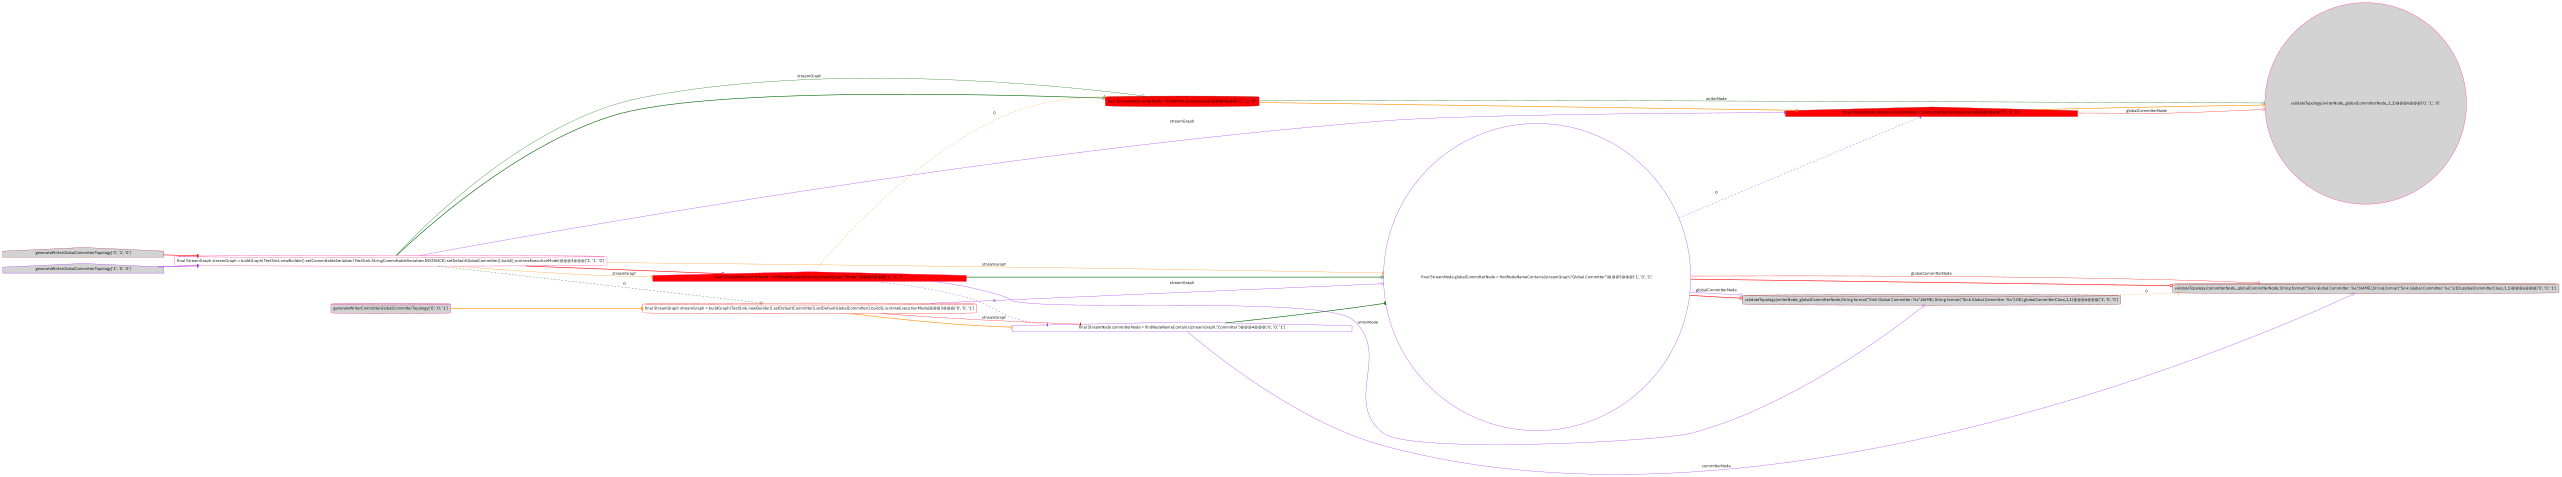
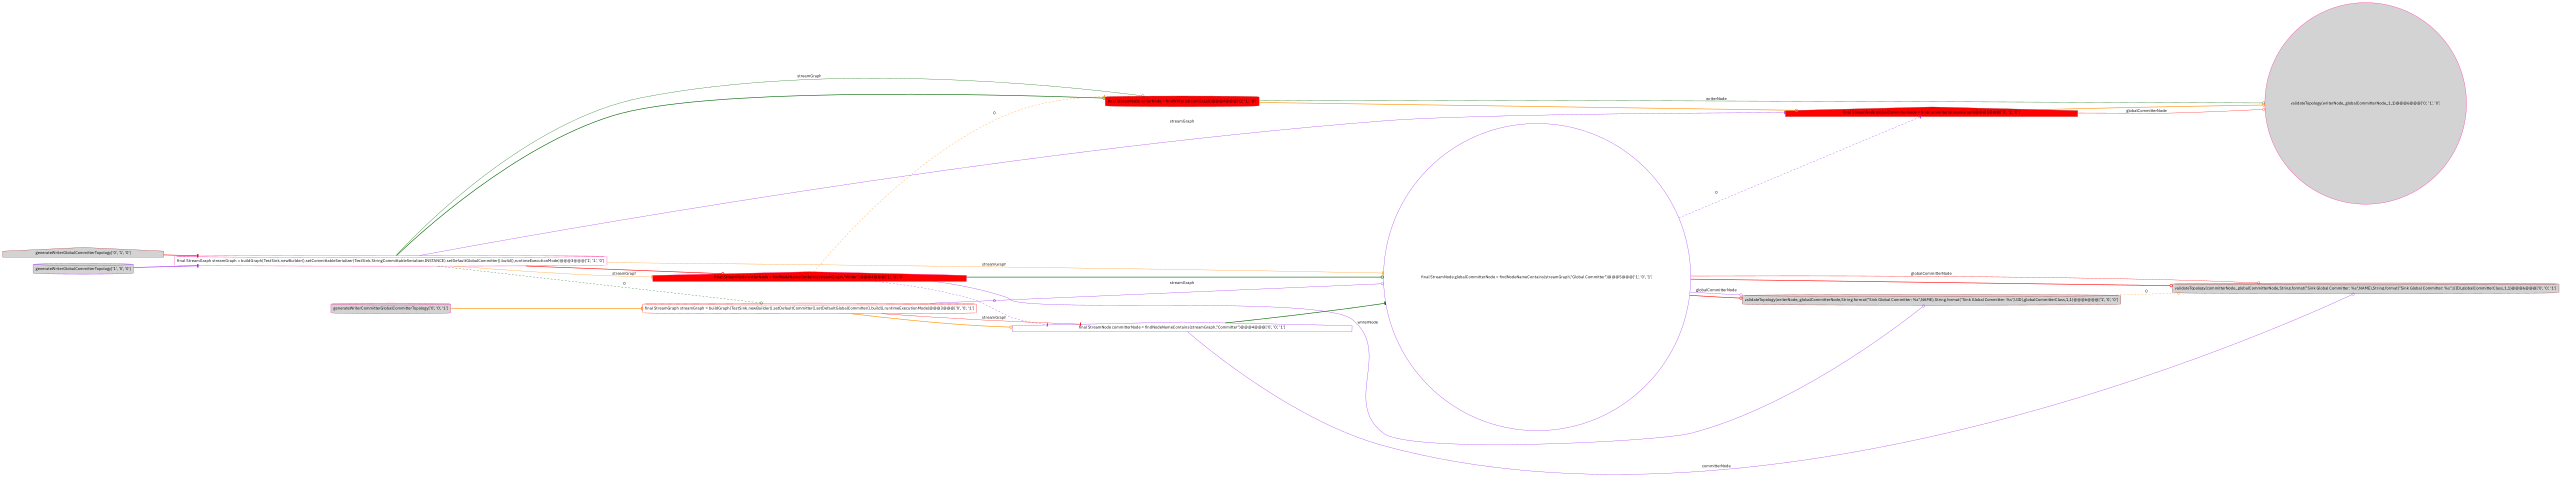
(83, 269) -> (83, 269)
